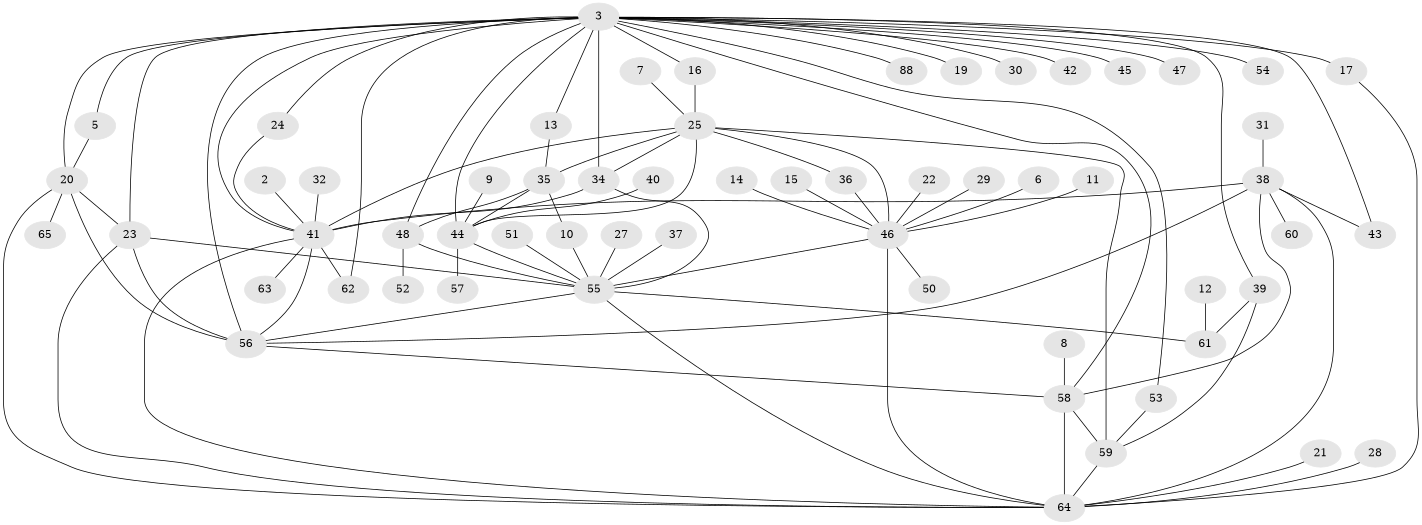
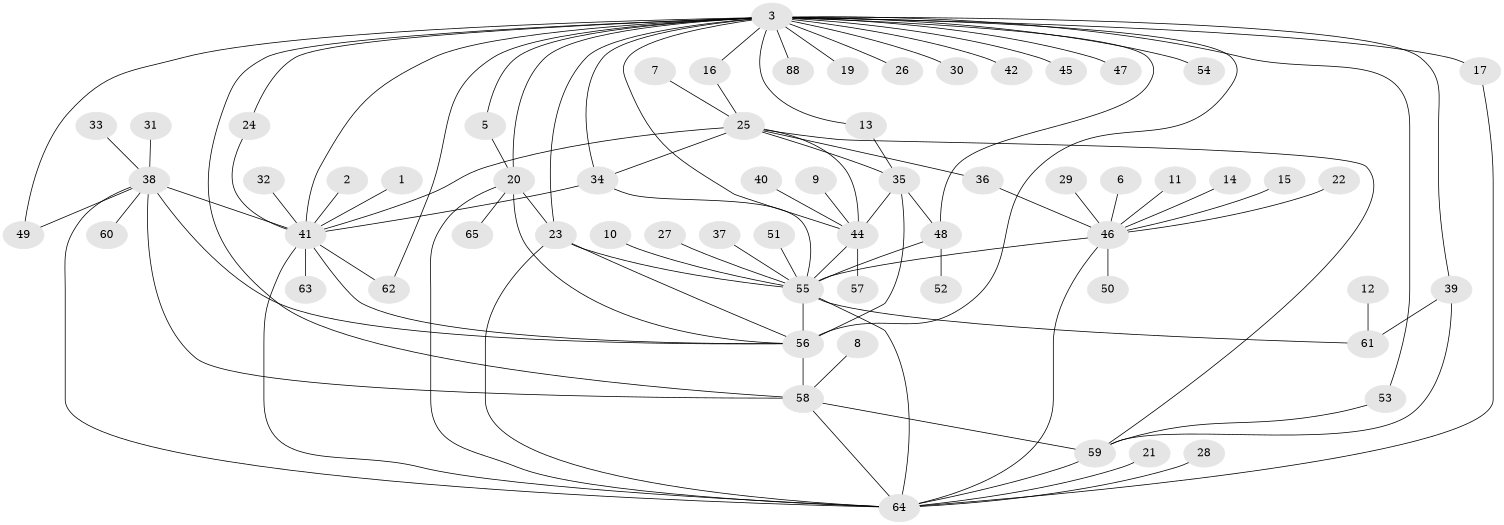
none -> (902, 71)
none -> (96, 126)
(825, 146) -> none
none -> (402, 180)
(556, 208) -> (894, 286)
(1375, 235) -> (24, 235)
